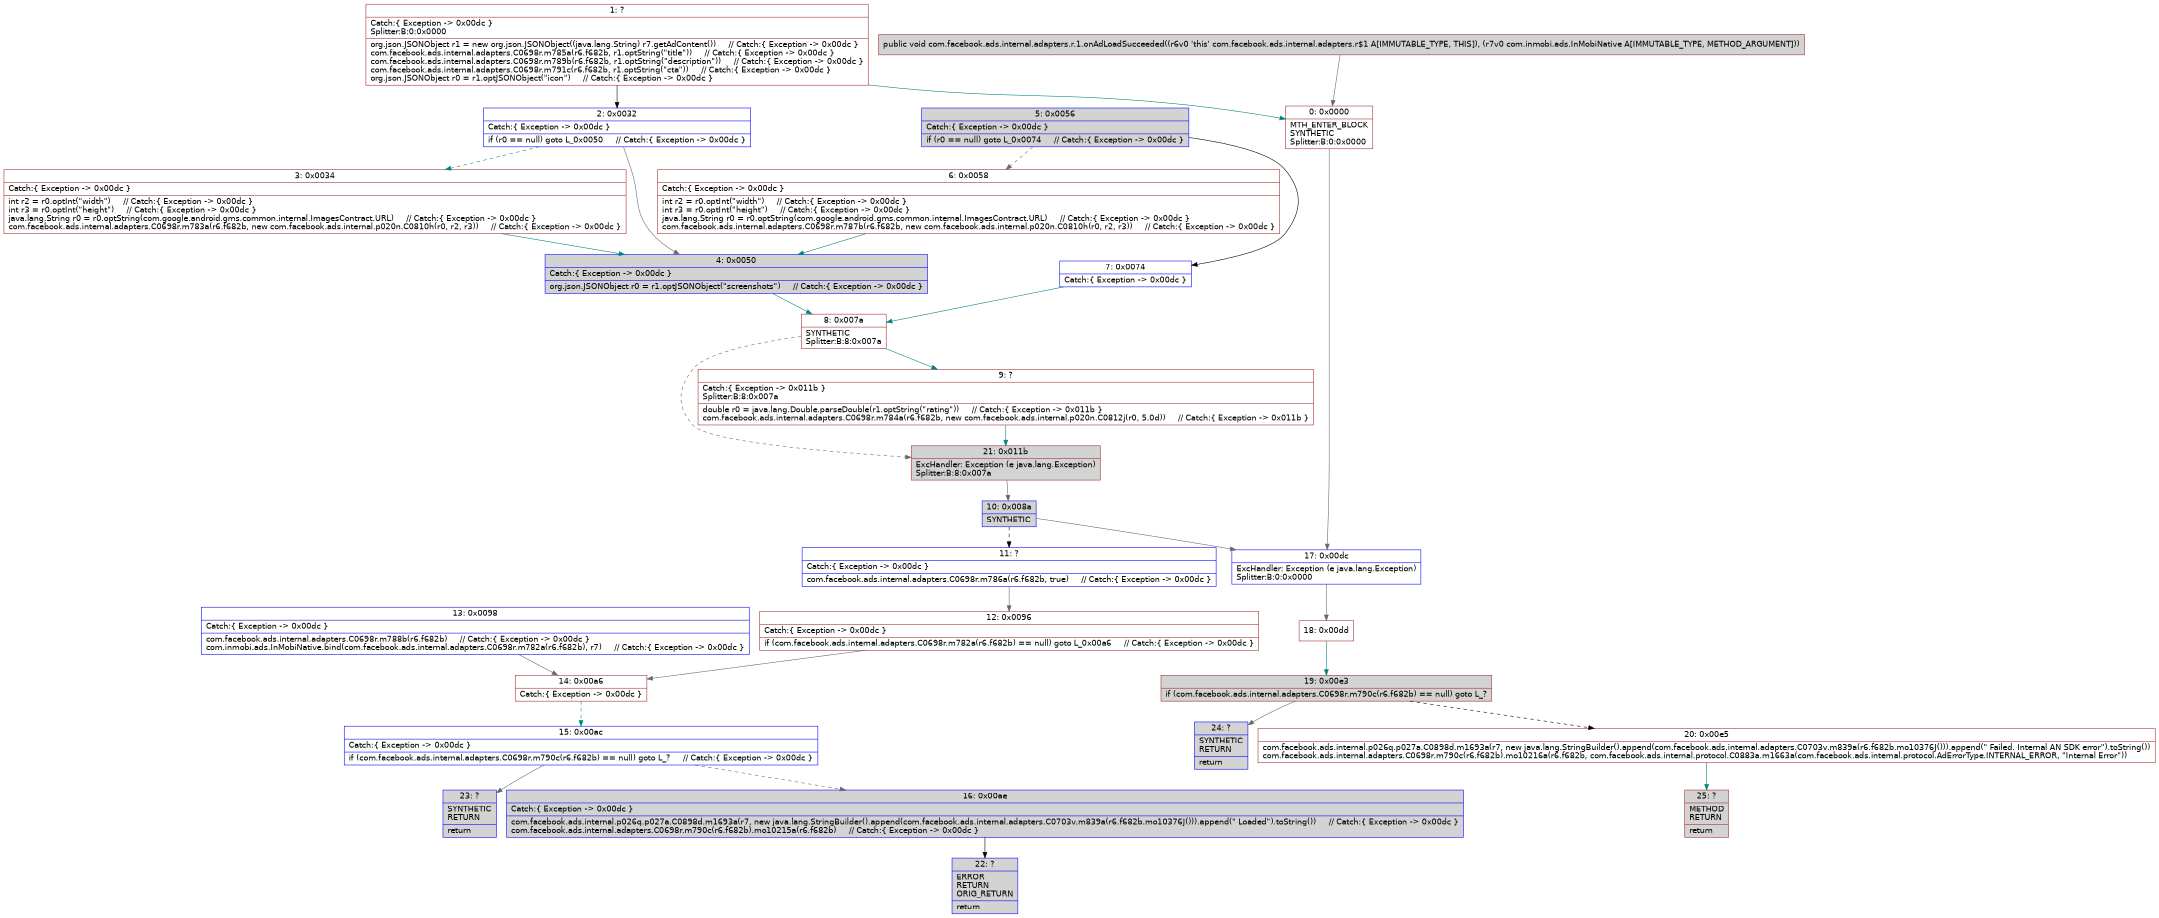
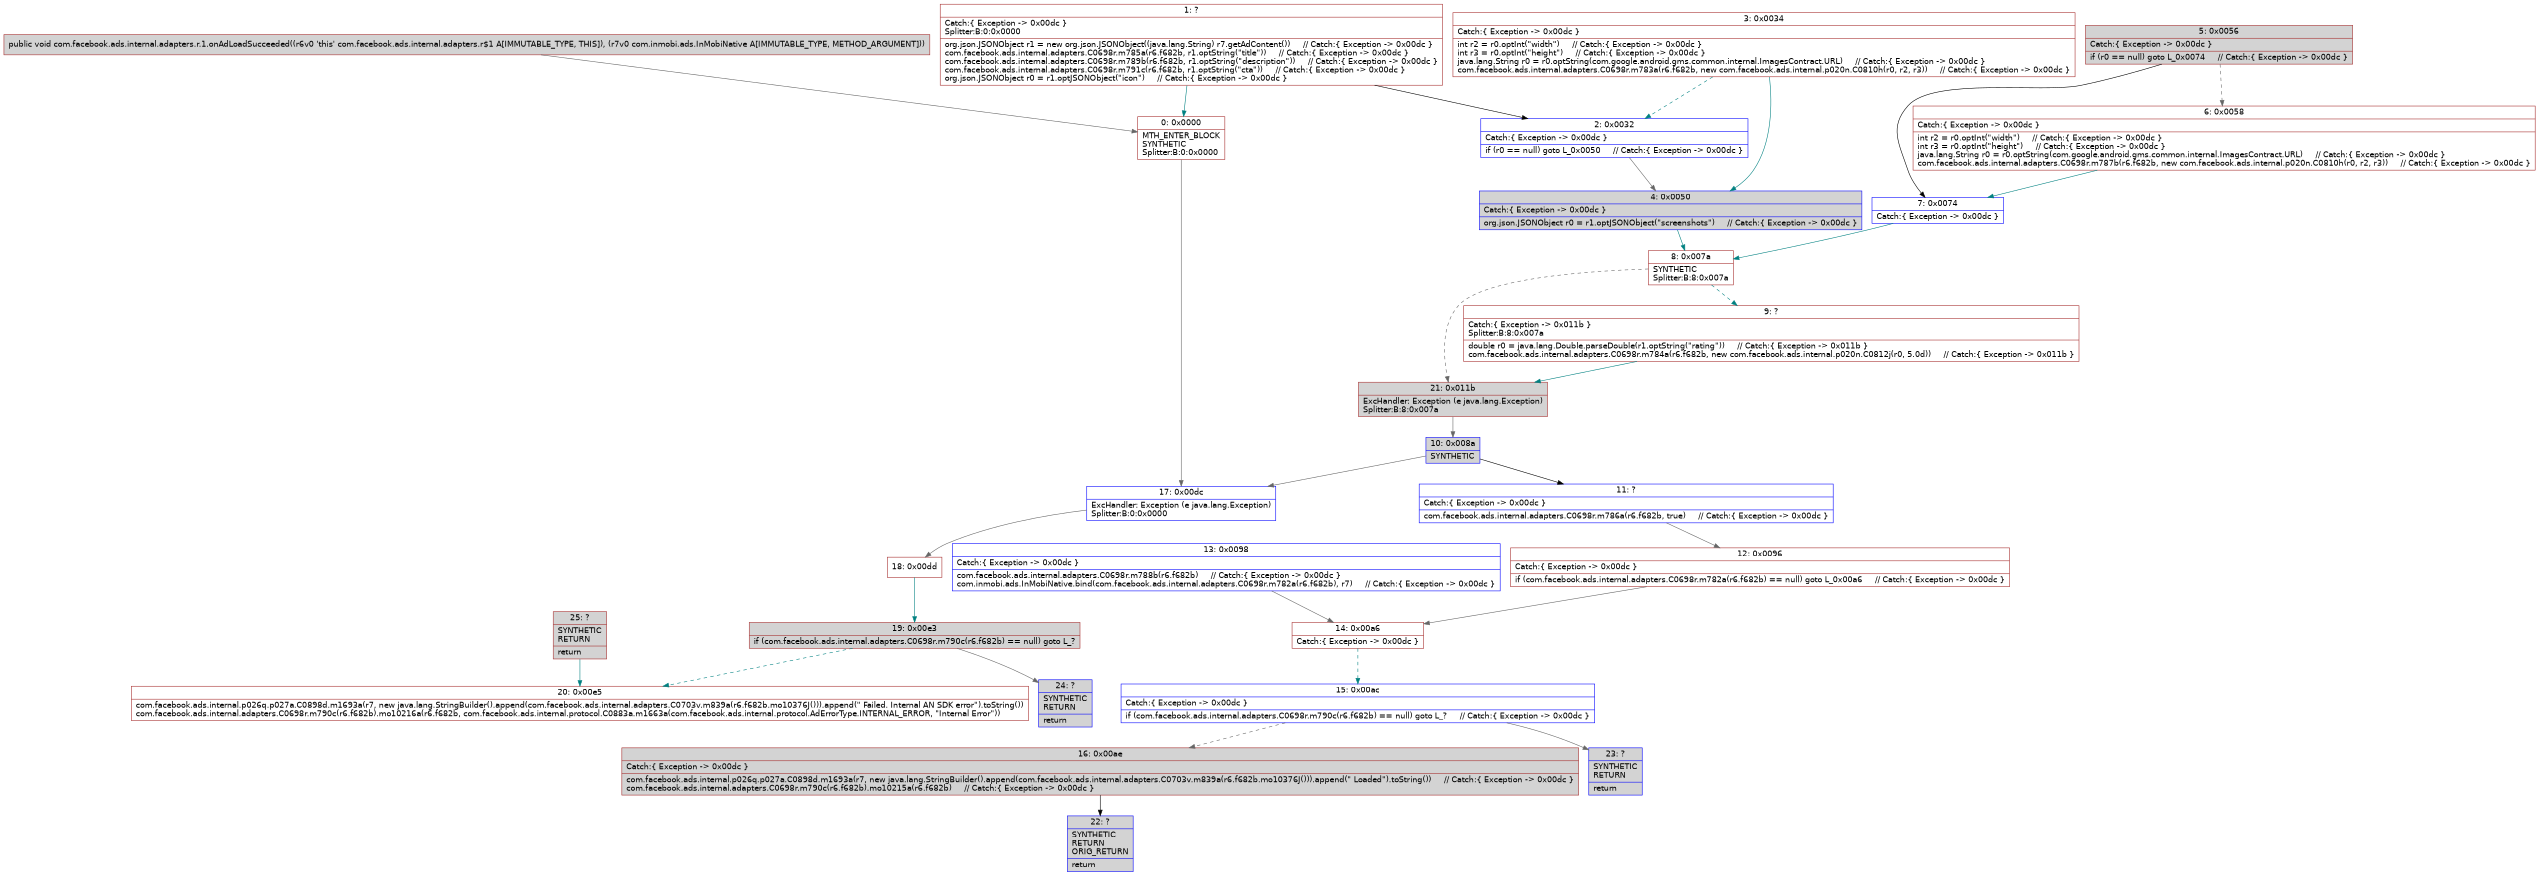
(1055, 127) -> (2219, 45)
(495, 158) -> (1681, 96)
(835, 243) -> (2045, 183)
(909, 358) -> (1722, 293)
(1009, 534) -> (1519, 471)
(1499, 714) -> (761, 667)
(1707, 774) -> (580, 670)
(1707, 809) -> (580, 631)
(985, 814) -> (1100, 771)
(971, 877) -> (1094, 835)
